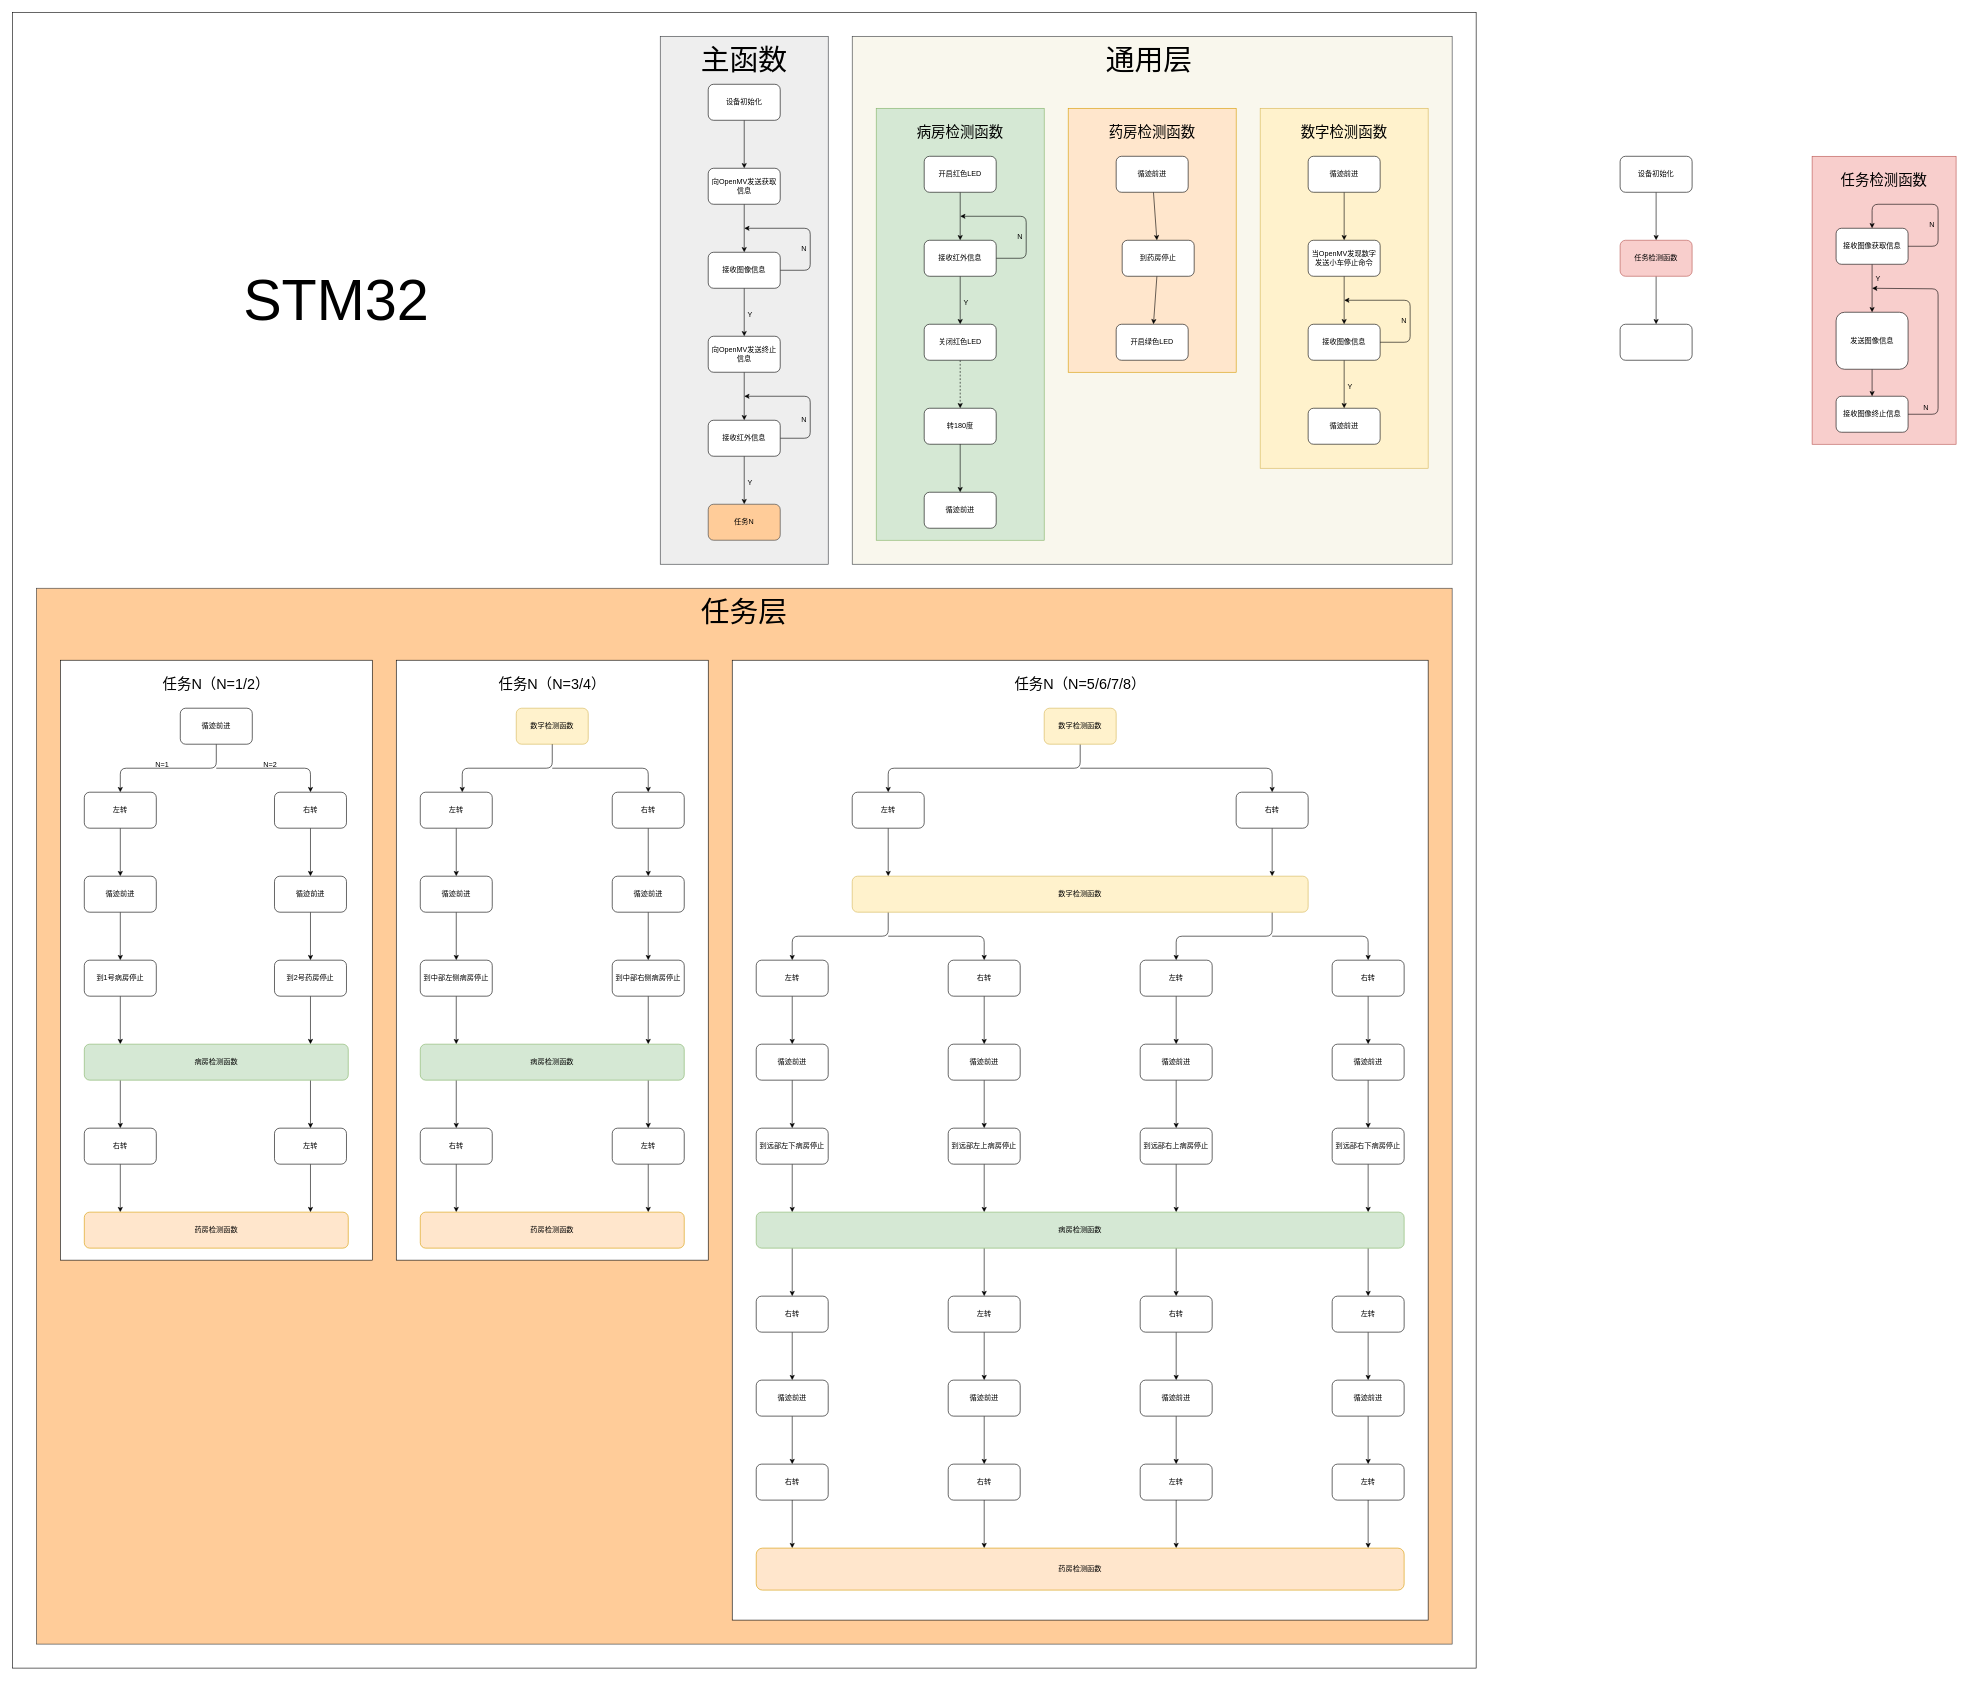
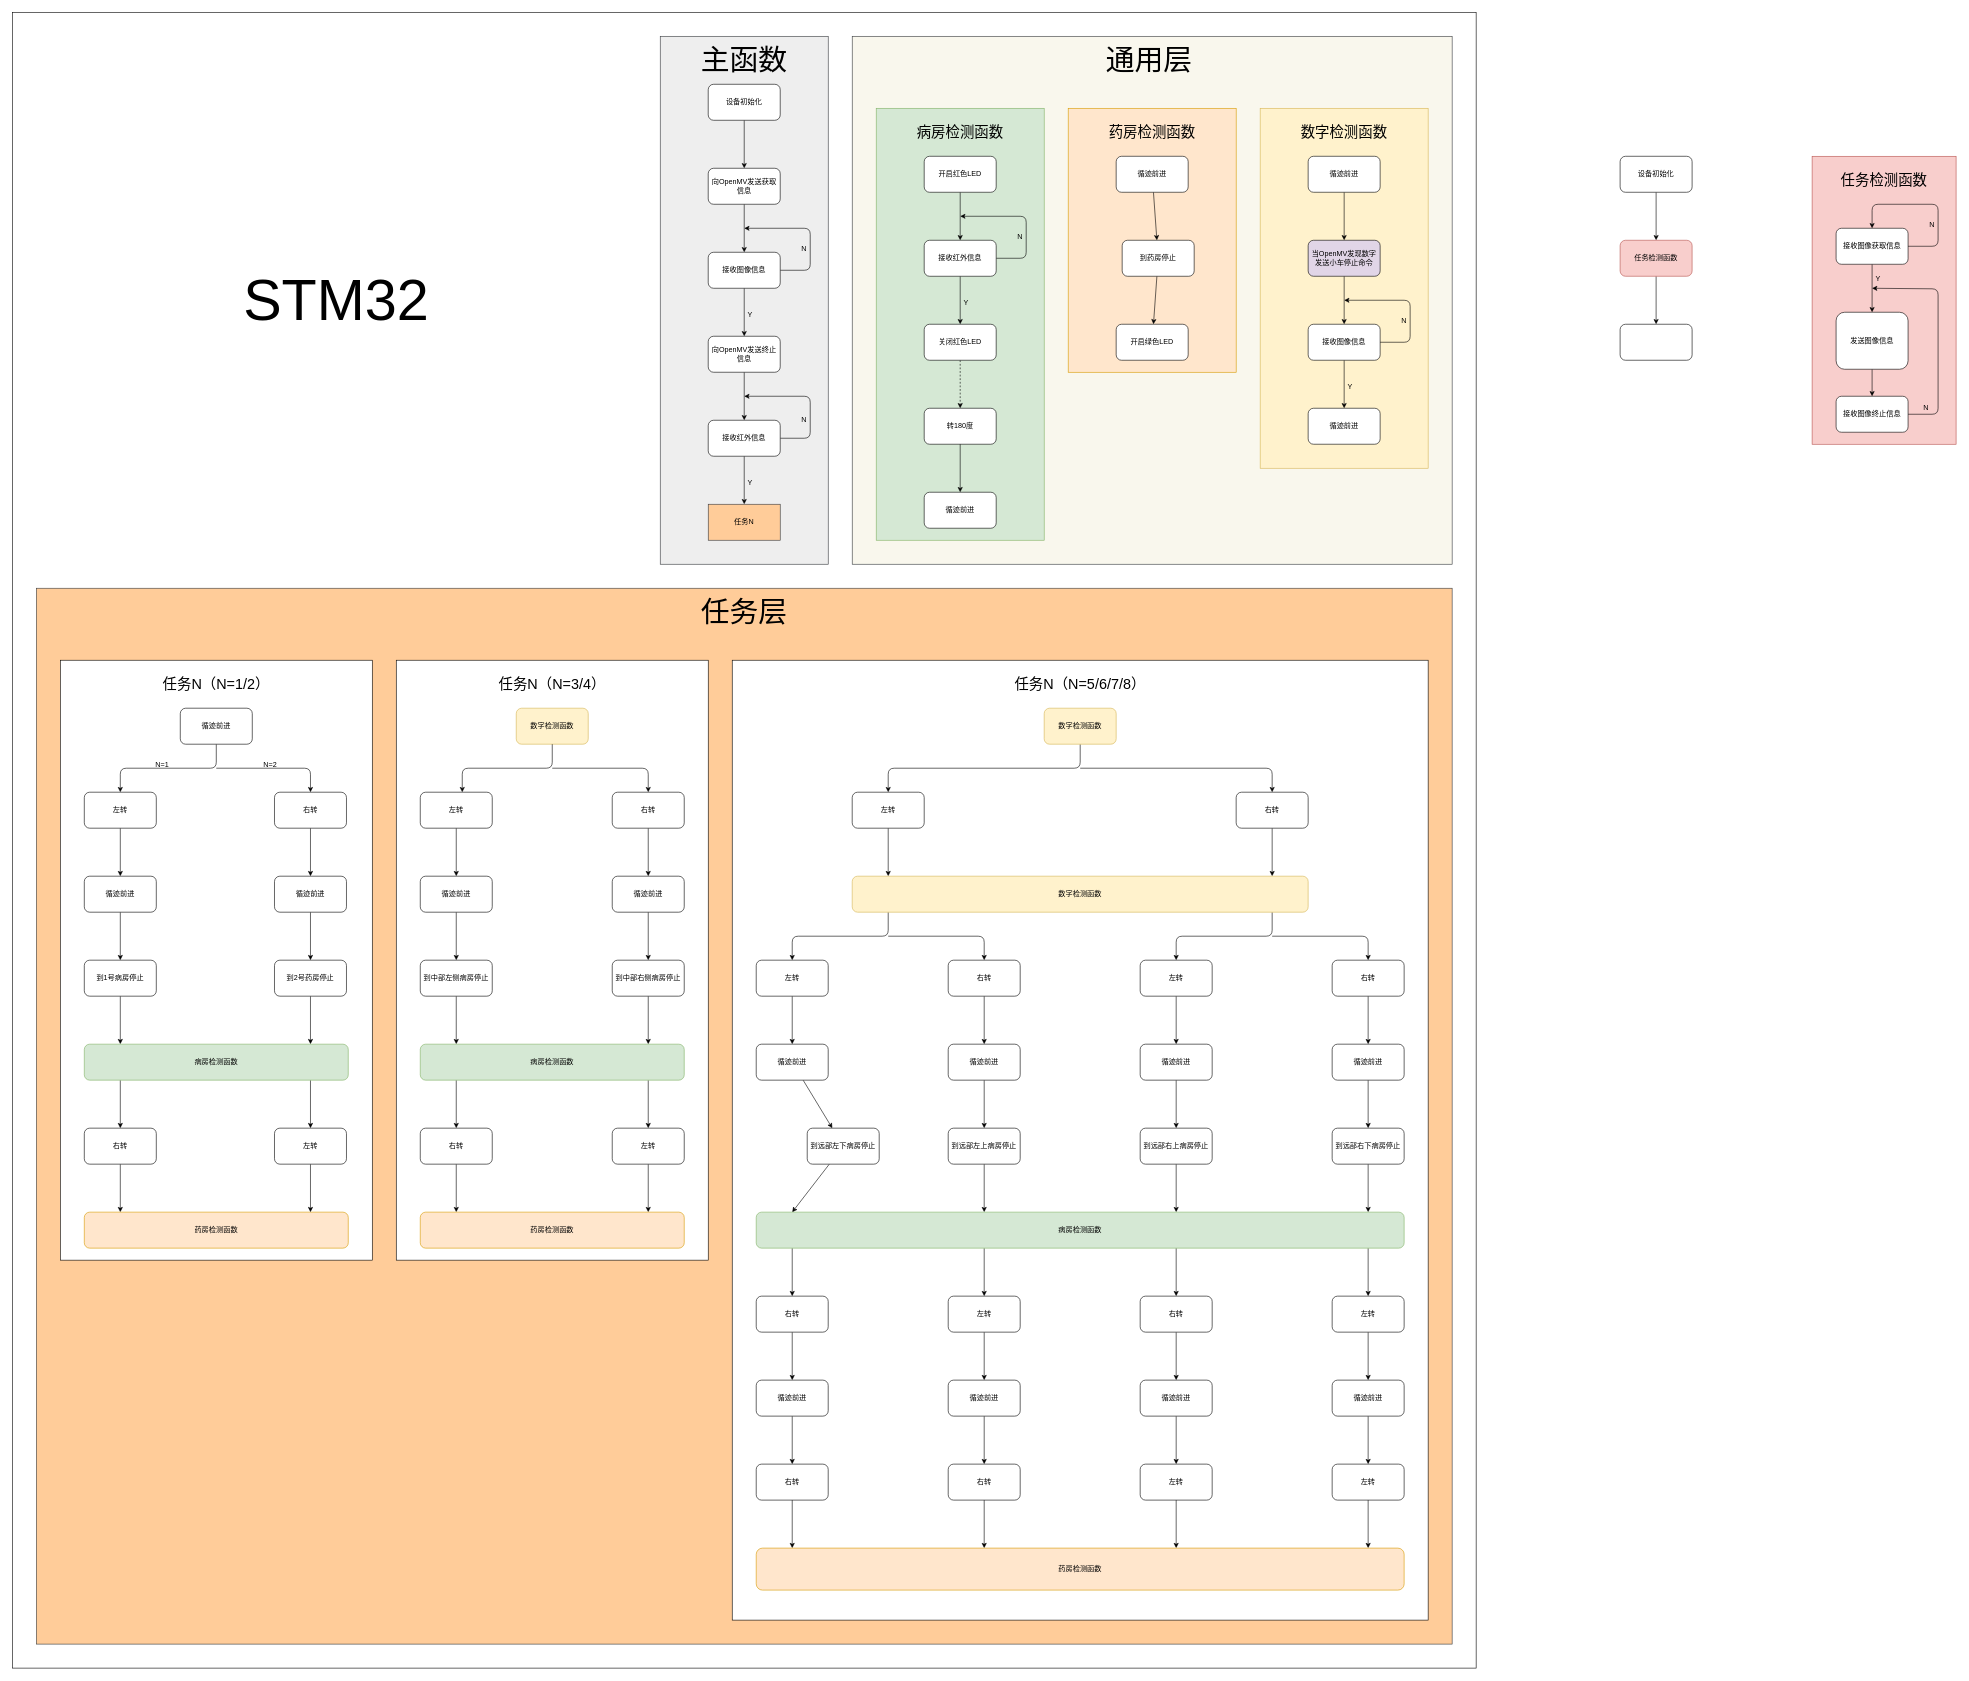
(1344, 258) -> (1344, 258)
(744, 522) -> (744, 522)
(792, 1146) -> (843, 1146)
